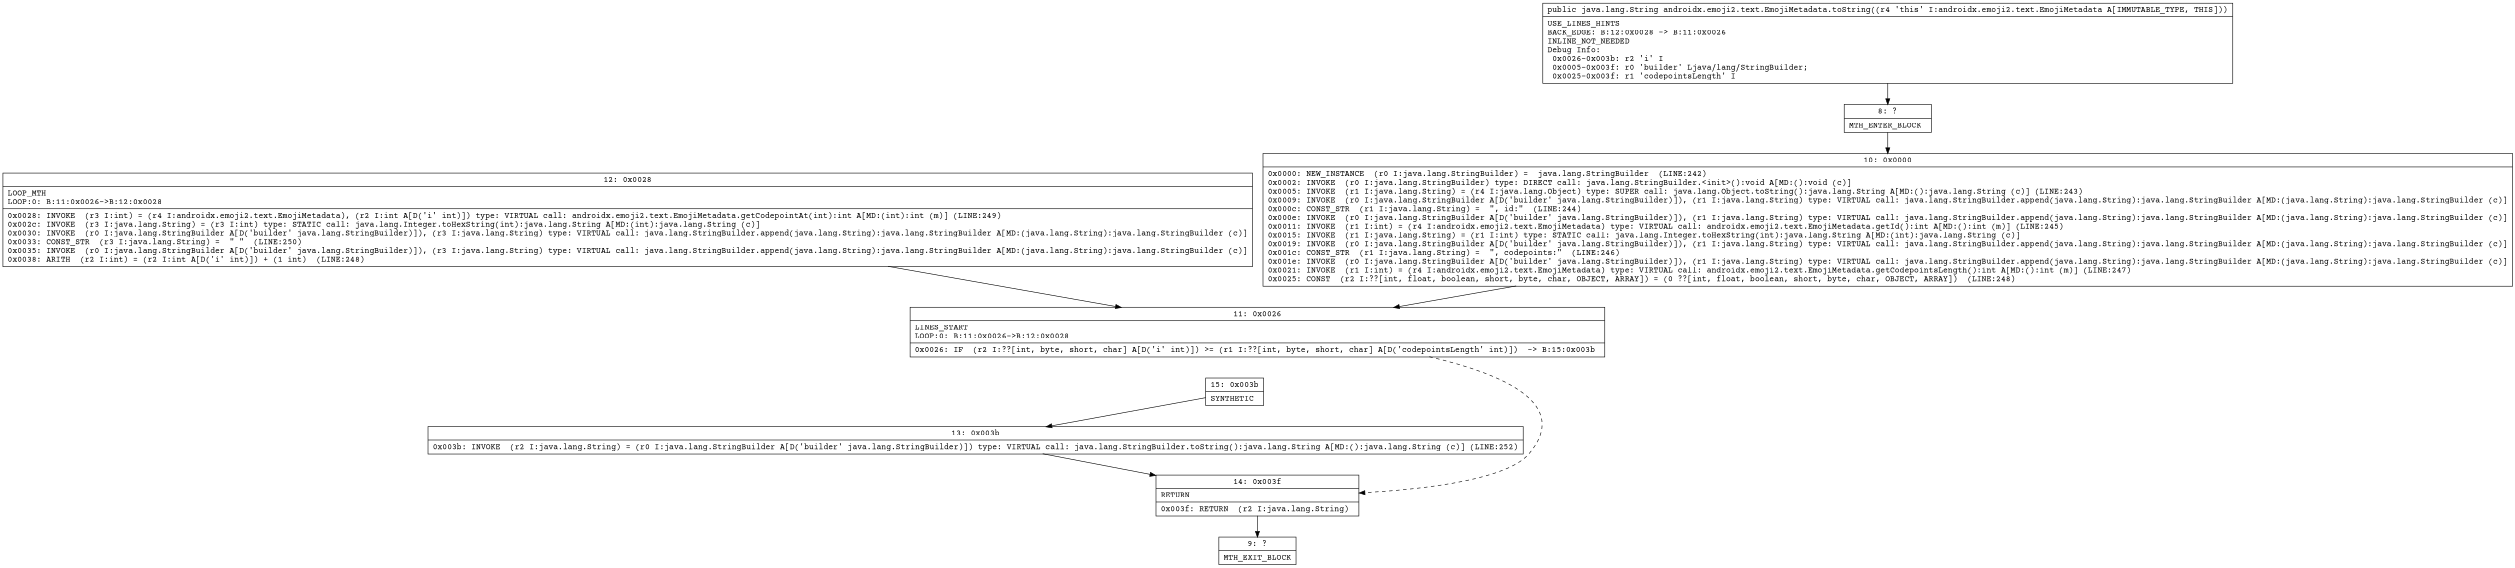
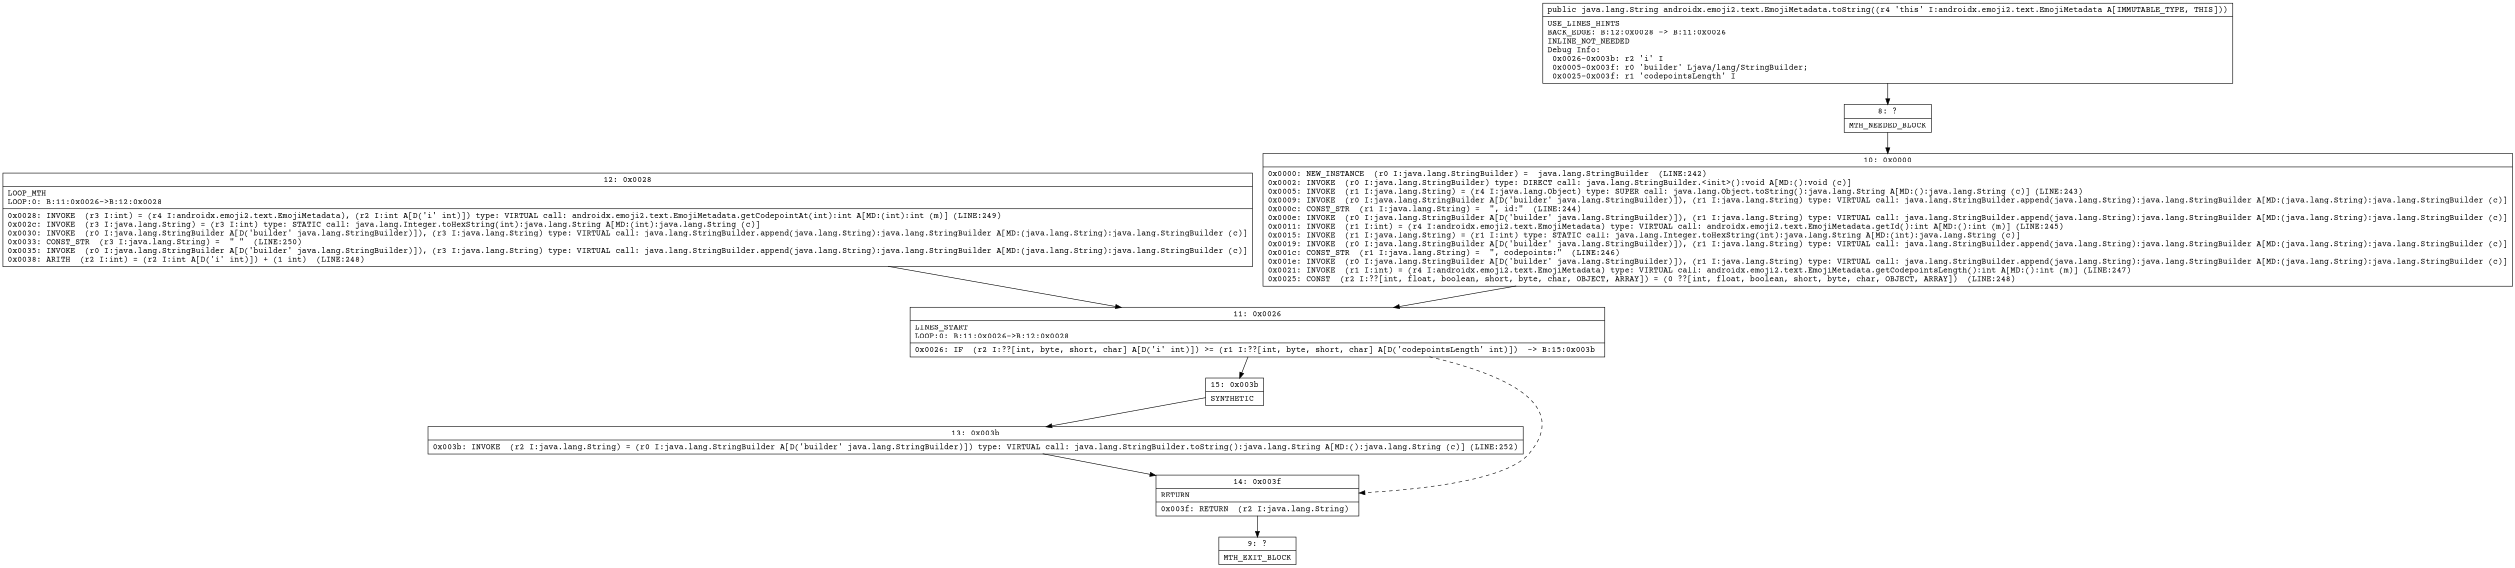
(1885, 125) -> (1888, 125)
none -> (1245, 365)
